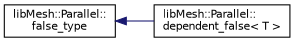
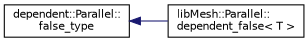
(60, 21) -> (67, 21)
